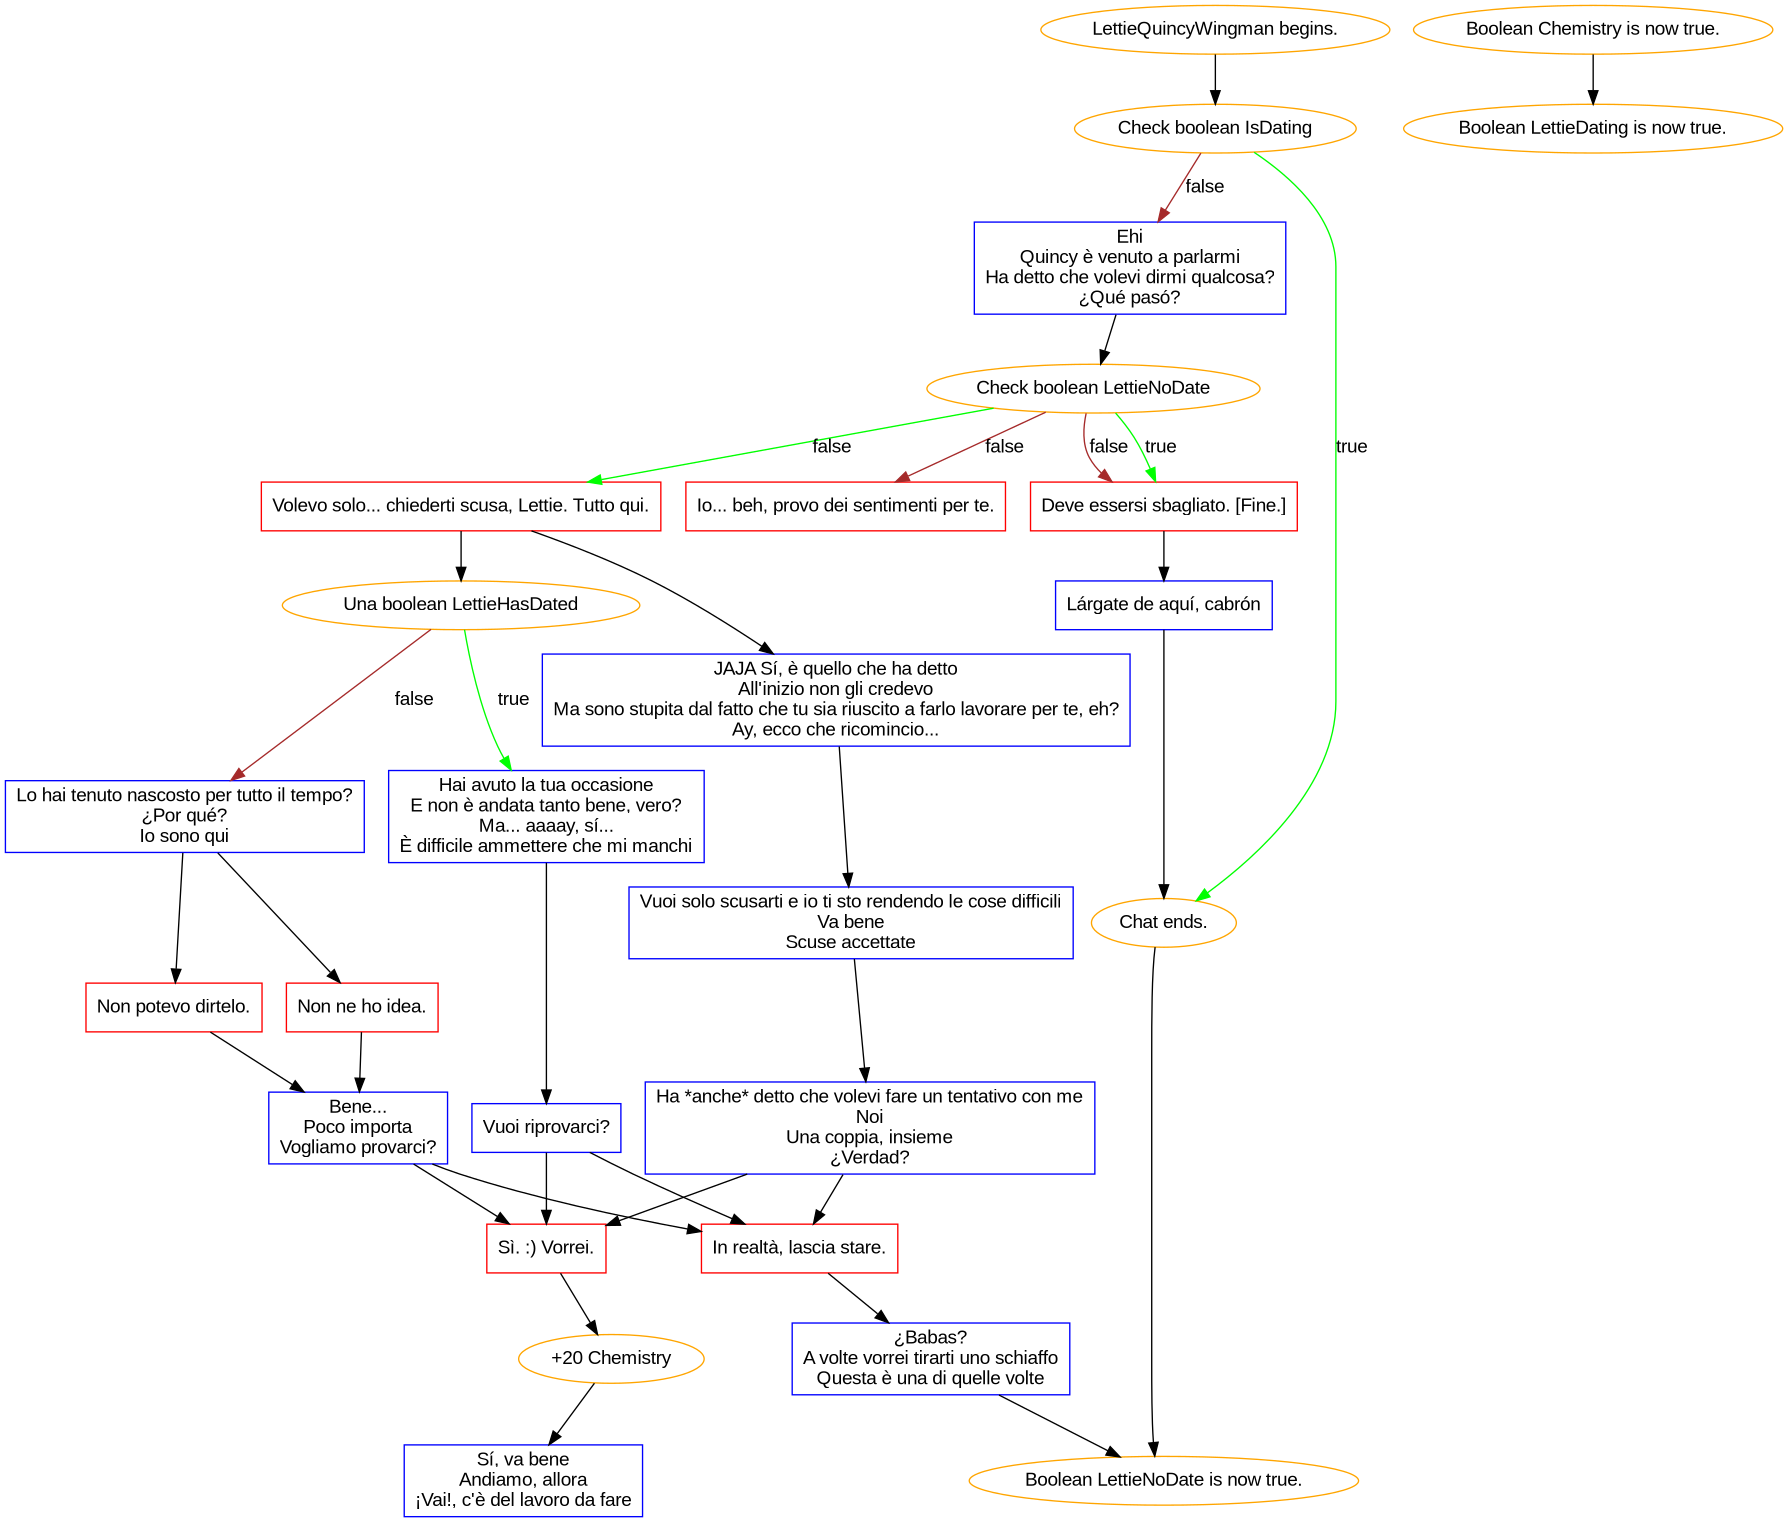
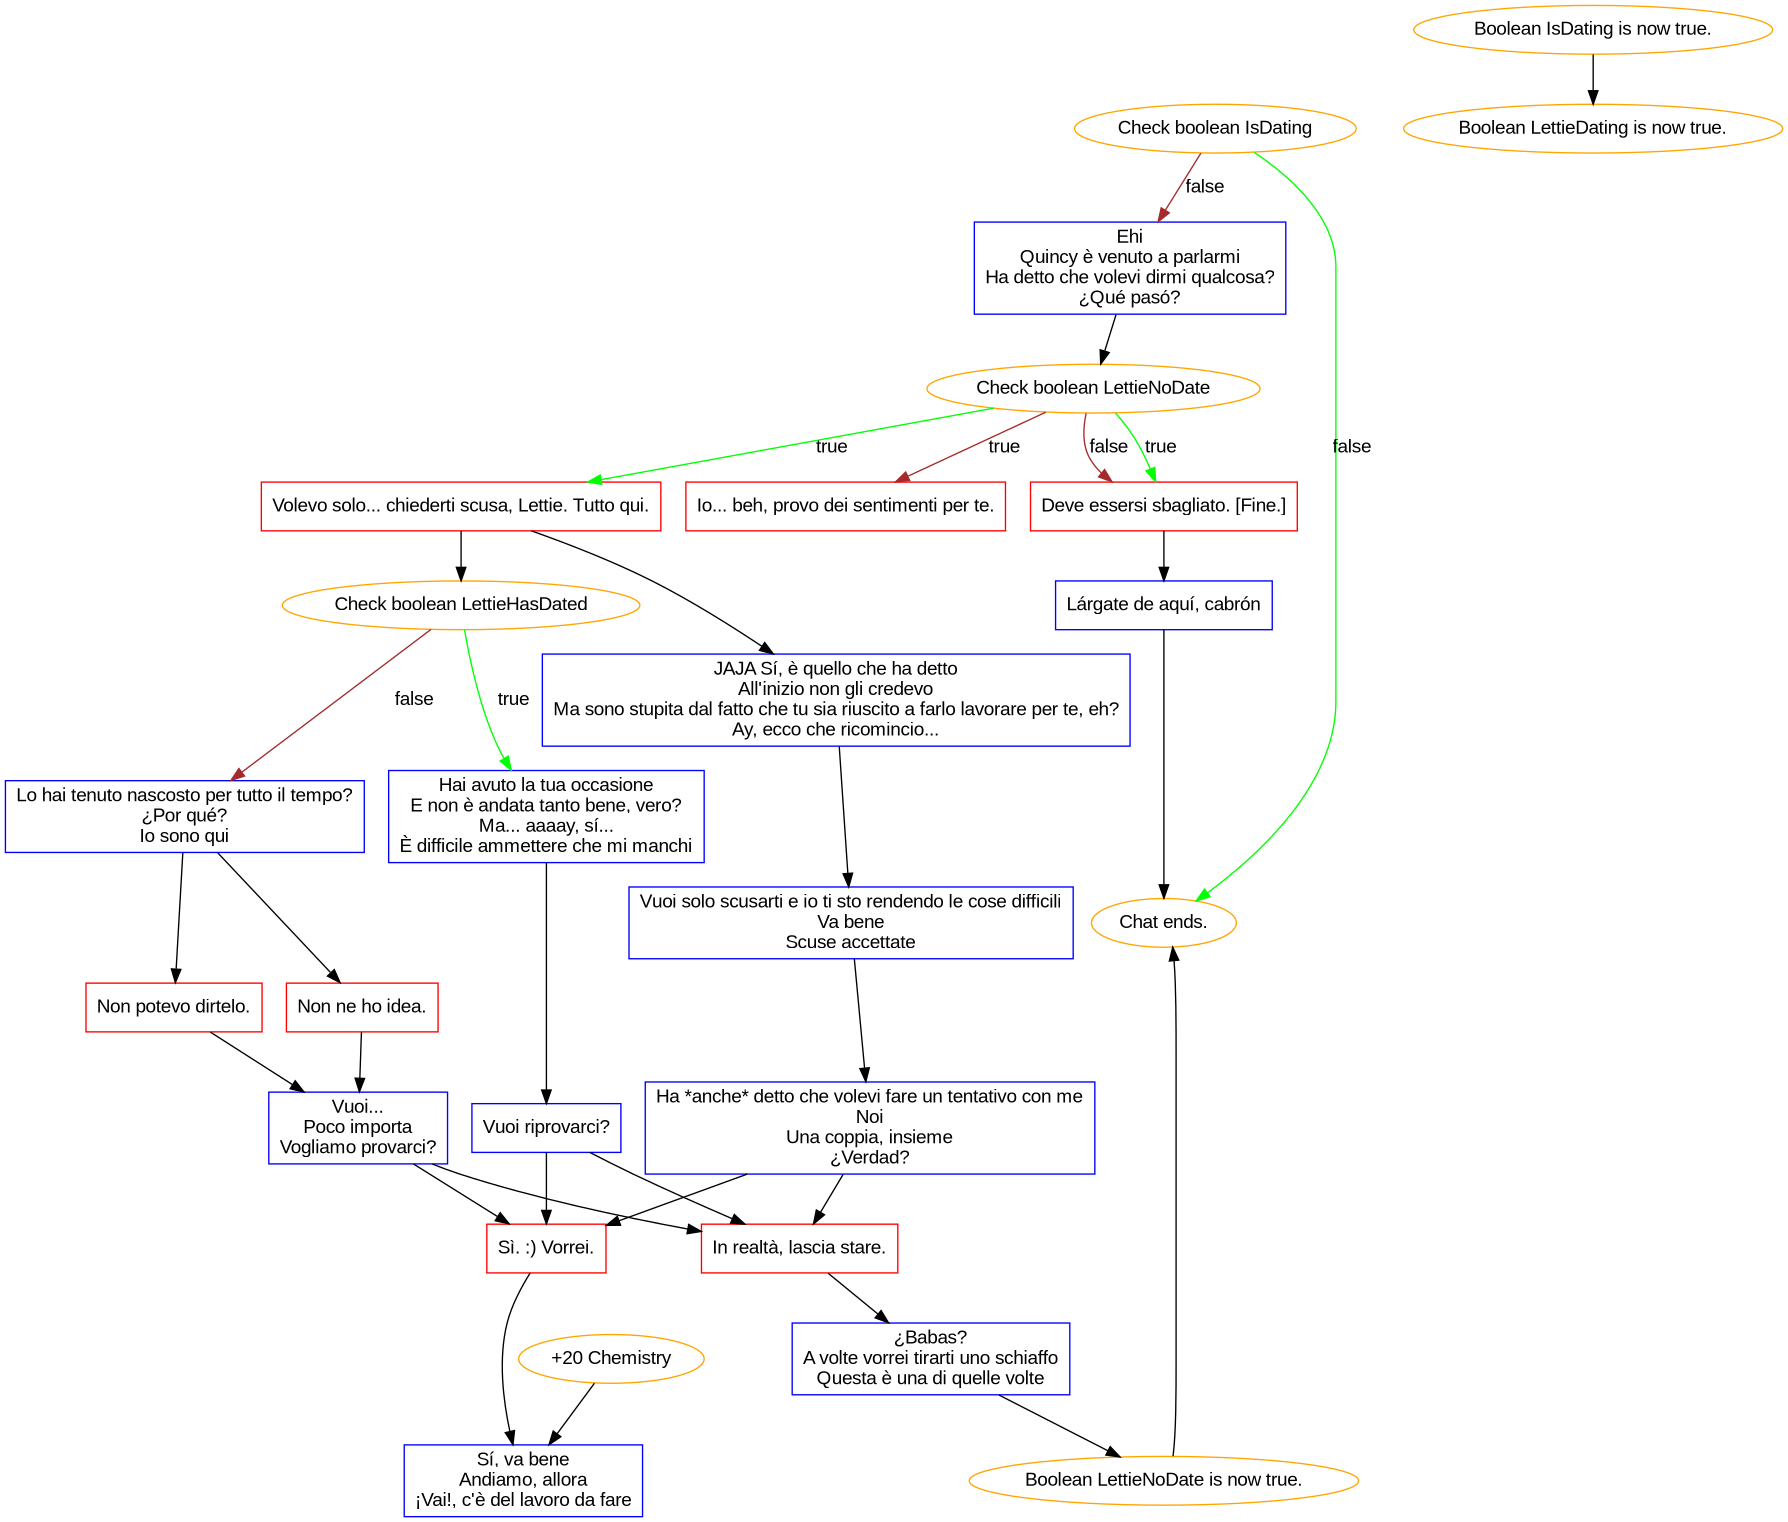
(1215, 30) -> none
(1593, 30) -> (1593, 30)
(832, 448) -> (832, 448)
(1005, 448) -> (1005, 448)
(1352, 448) -> (1352, 448)
(461, 605) -> (461, 605)
(358, 1128) -> (358, 1128)
(1152, 1195) -> (1176, 1208)
(575, 1298) -> (503, 1350)
